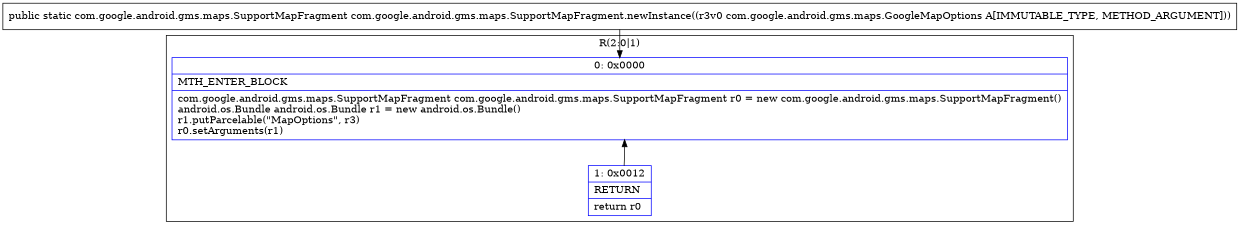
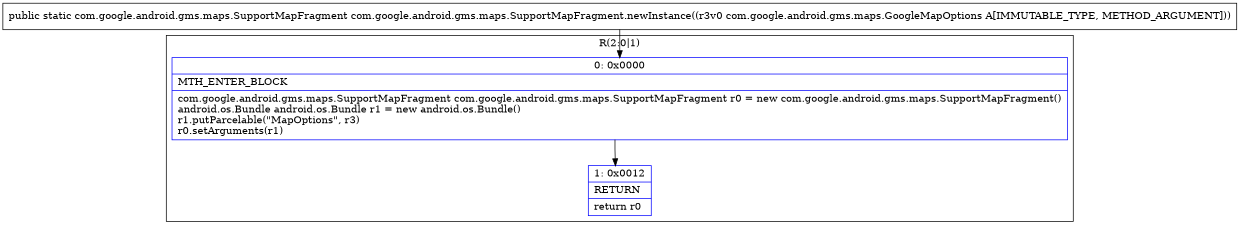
(624, 156) -> (615, 149)
